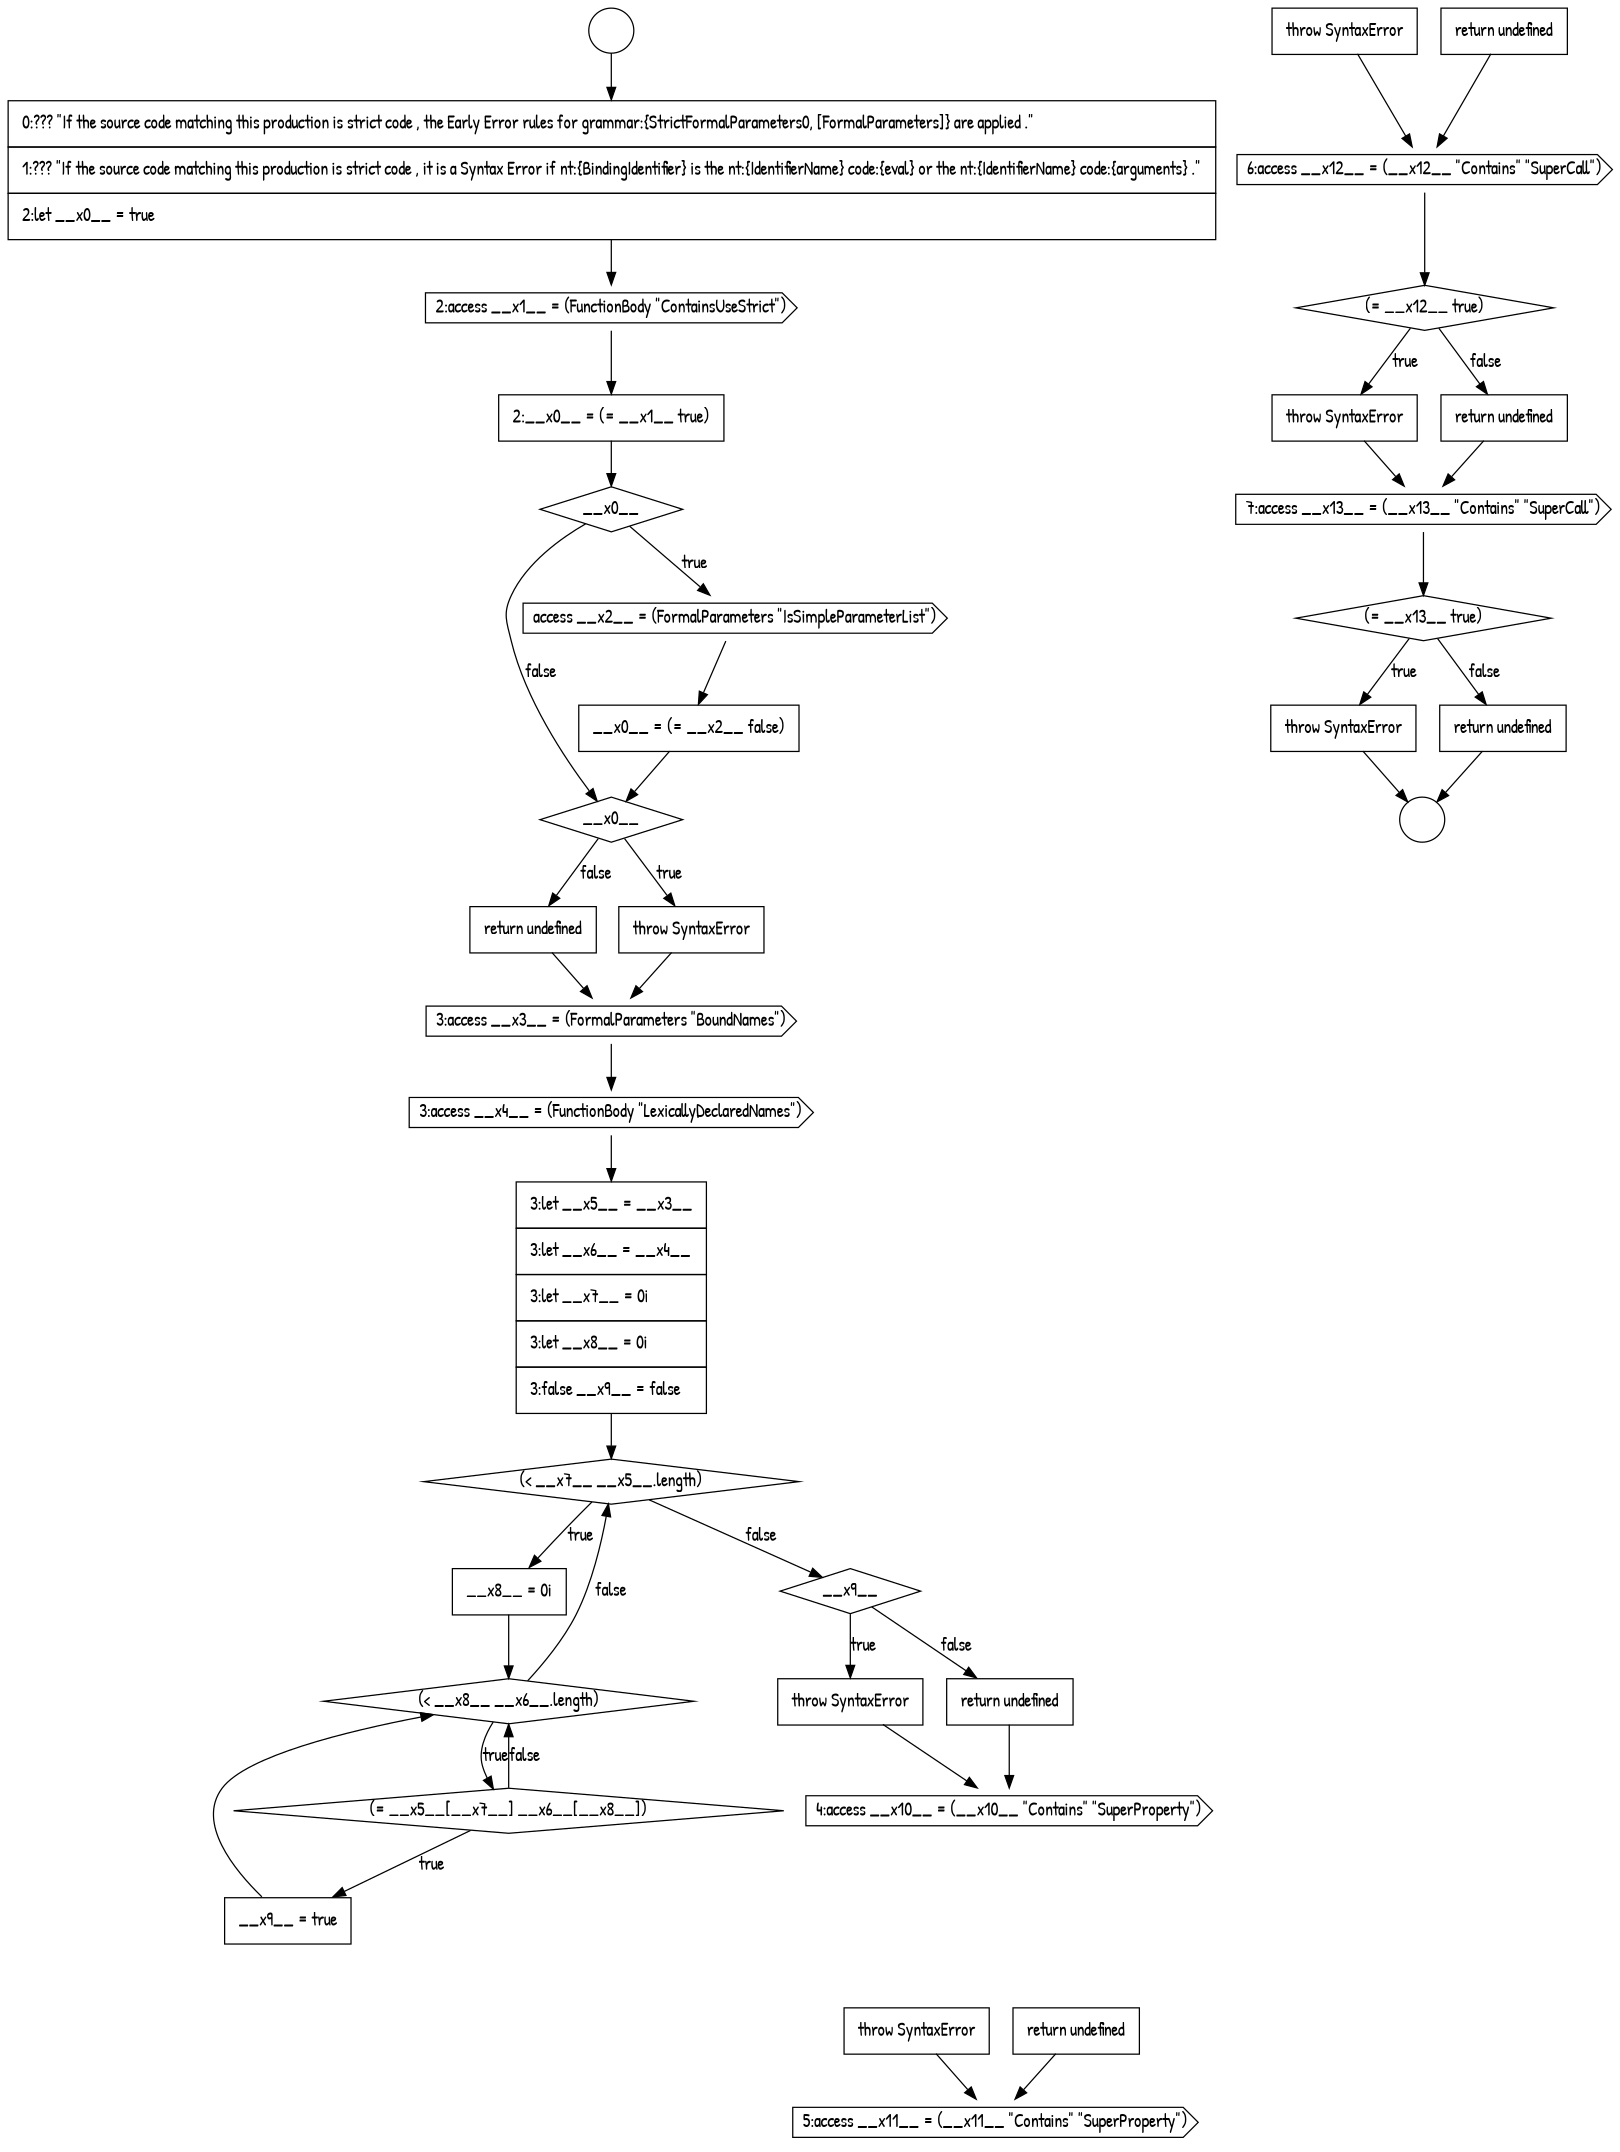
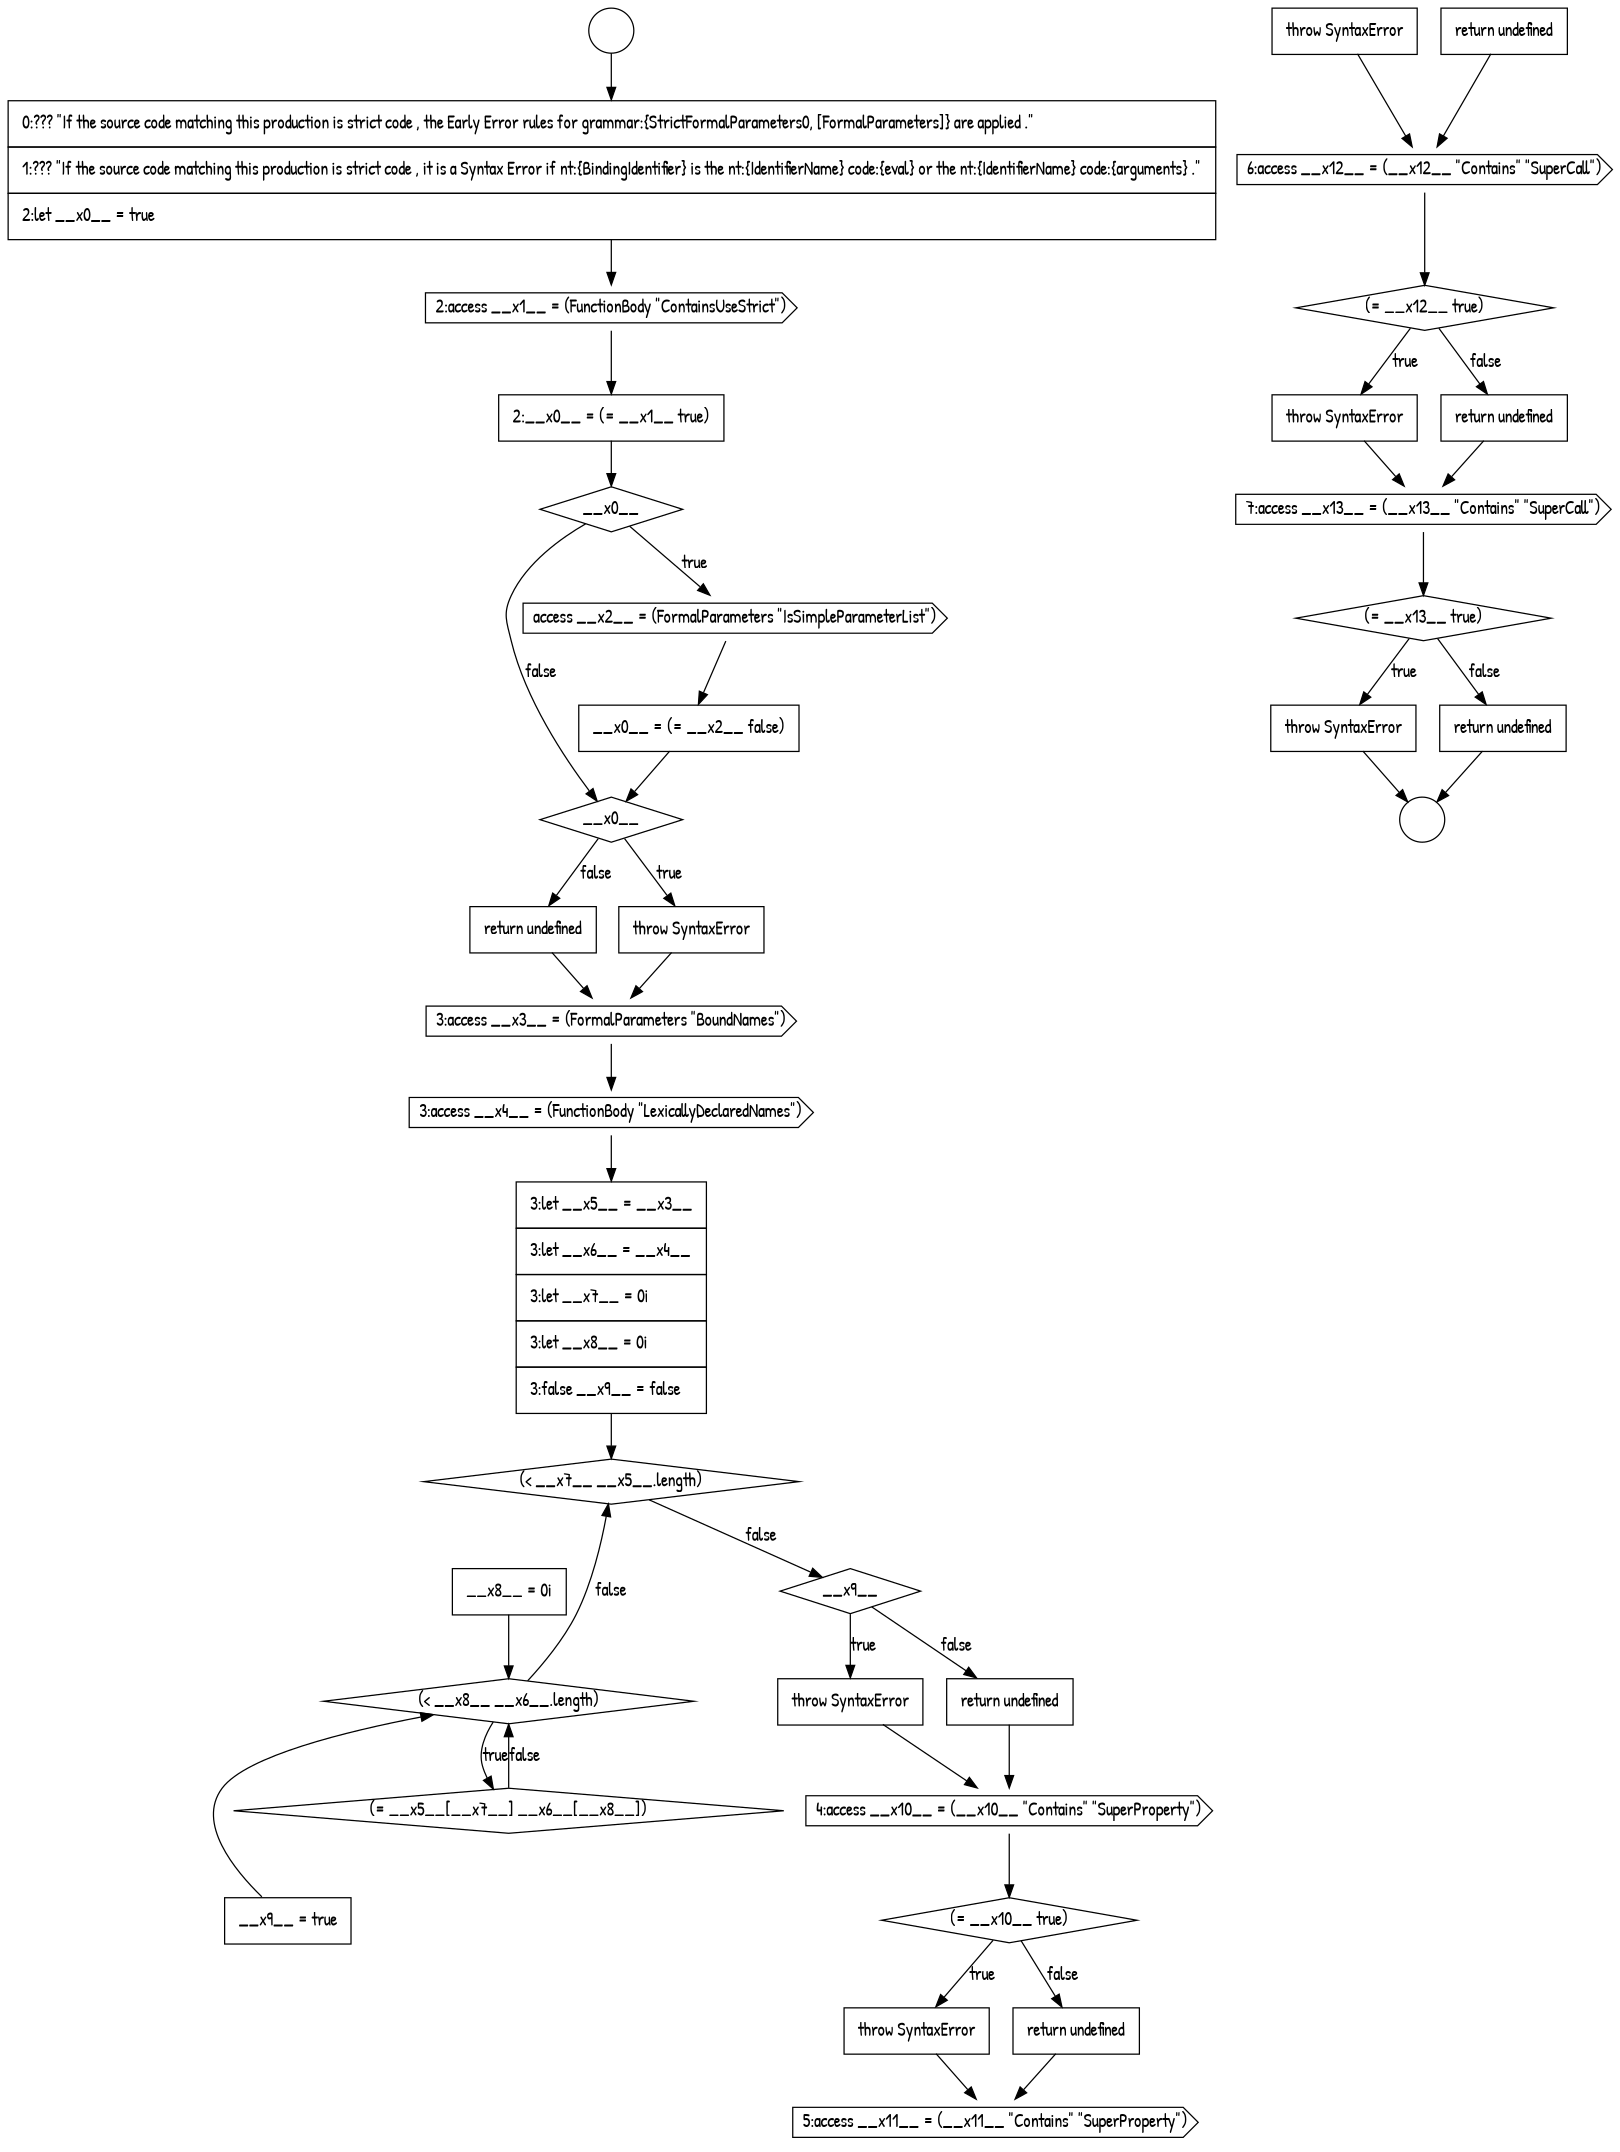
(565, 1530) -> none
(407, 1861) -> none
none -> (1009, 1920)
